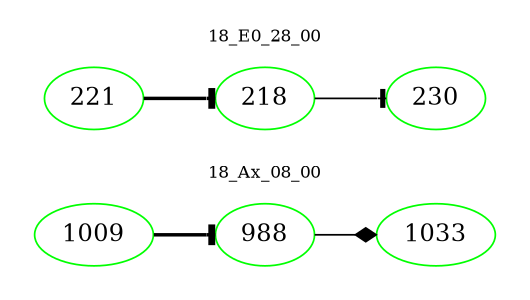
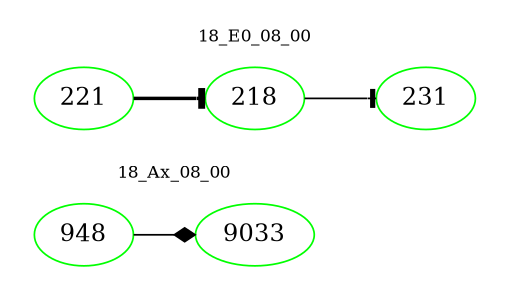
(265, 37) -> (255, 37)
(436, 98) -> (426, 98)
(94, 235) -> none
(265, 235) -> (84, 235)
(436, 235) -> (255, 235)
